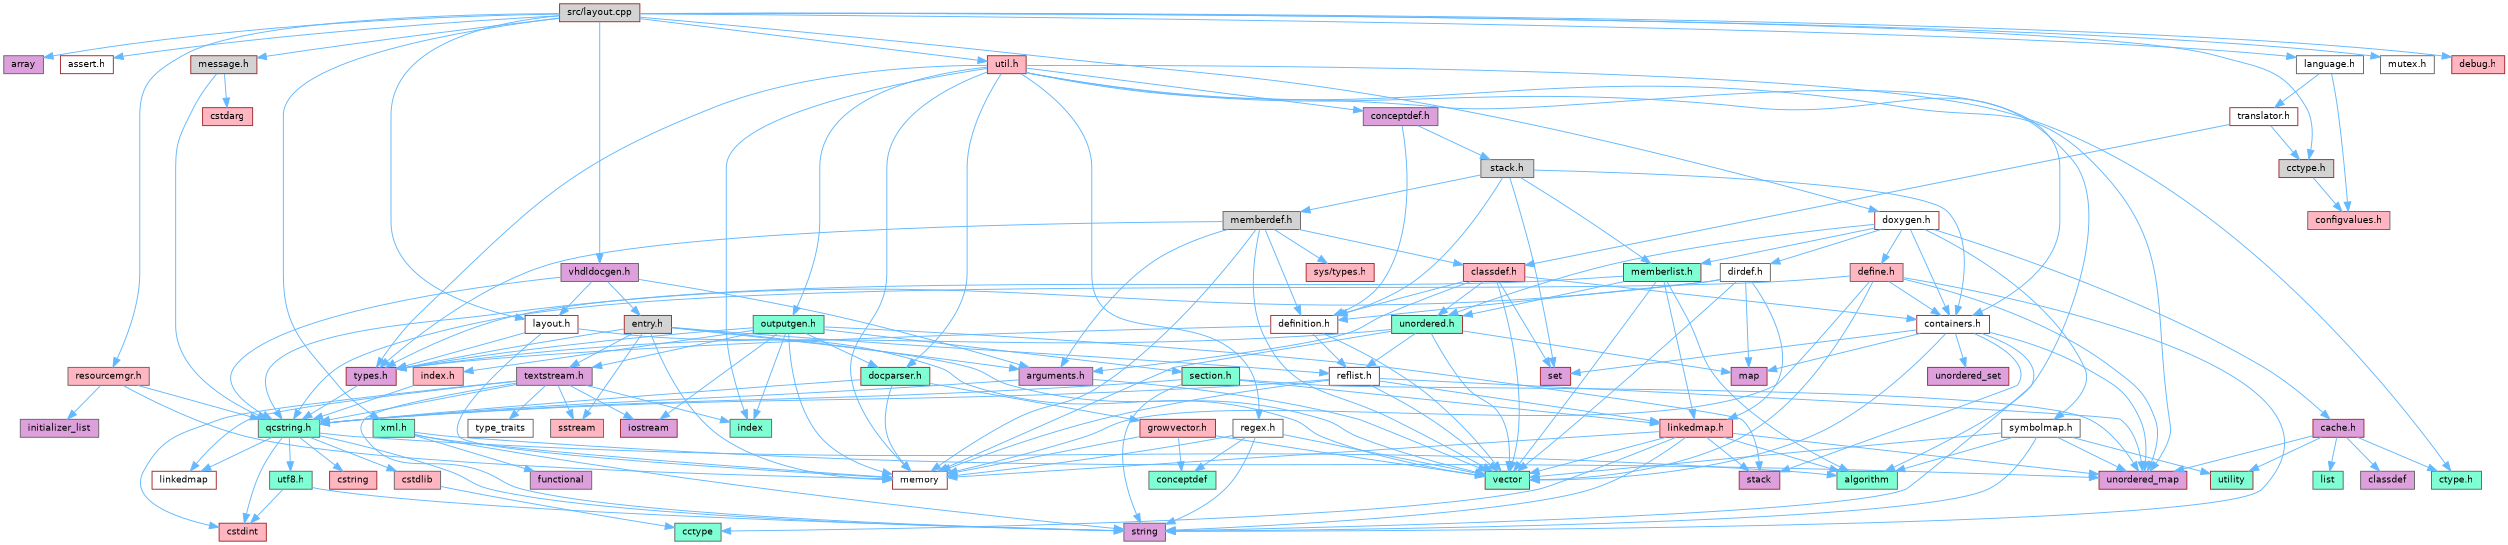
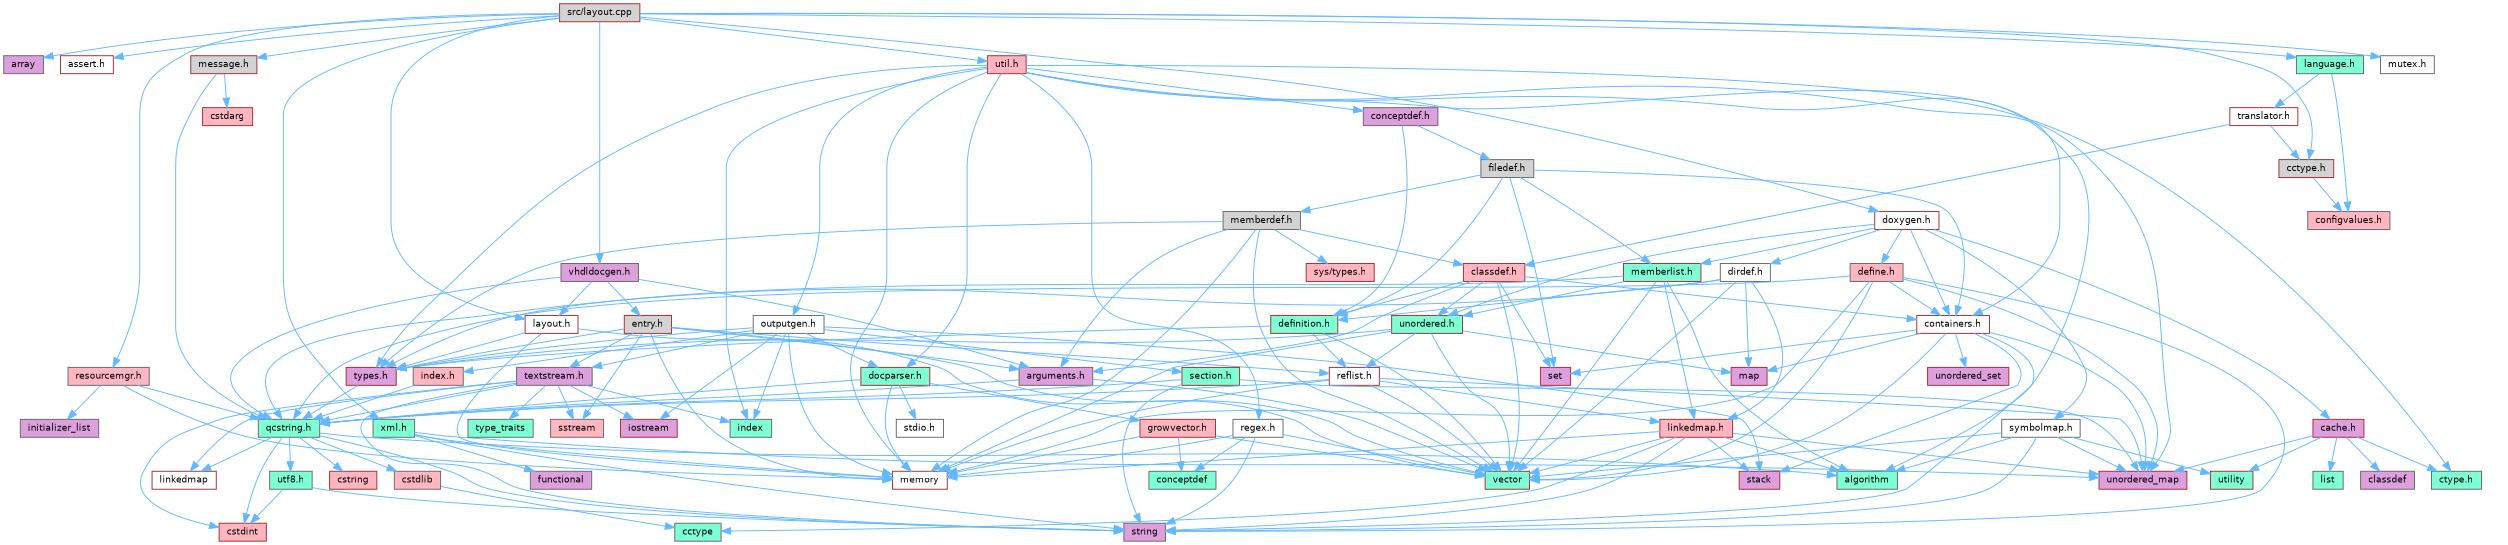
(2330, 65) -> (2330, 65)
(2478, 65) -> none
(1507, 169) -> (1507, 169)
(1281, 268) -> none
(789, 324) -> (789, 324)
(1304, 324) -> (1304, 324)
(1445, 401) -> none
(501, 428) -> (501, 428)
none -> (920, 428)
